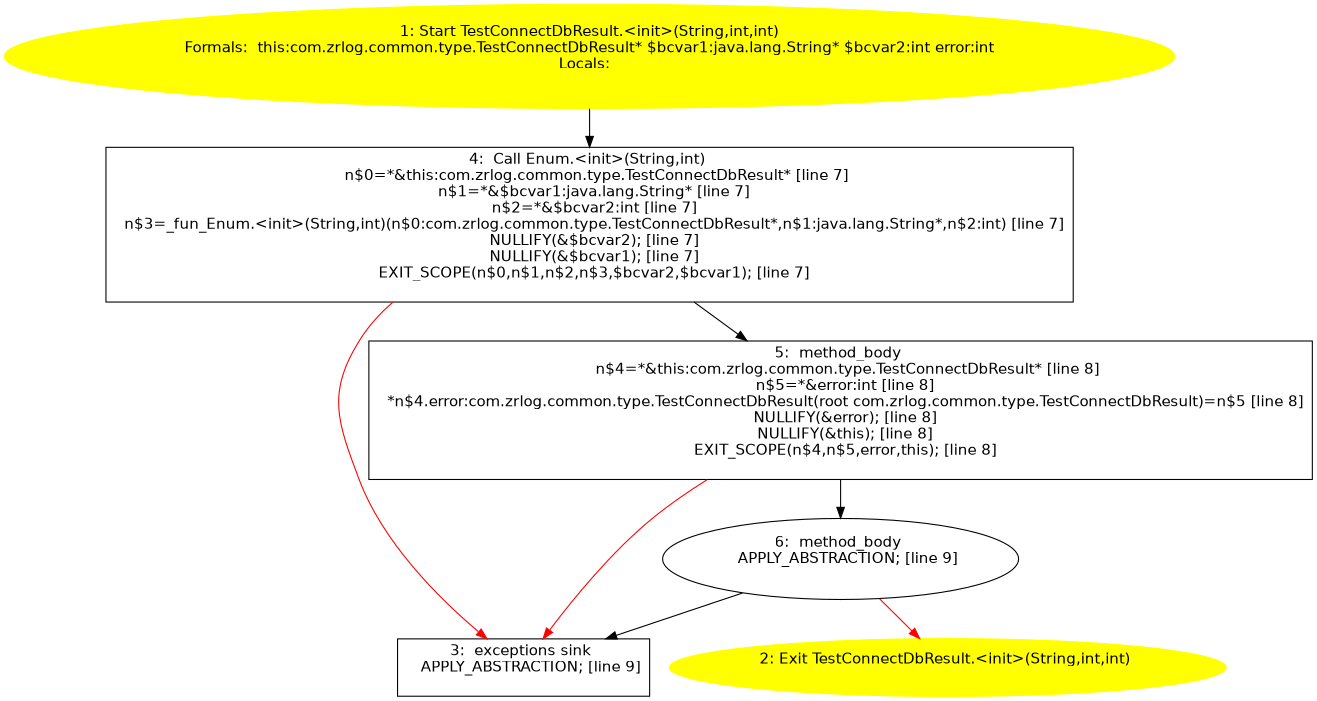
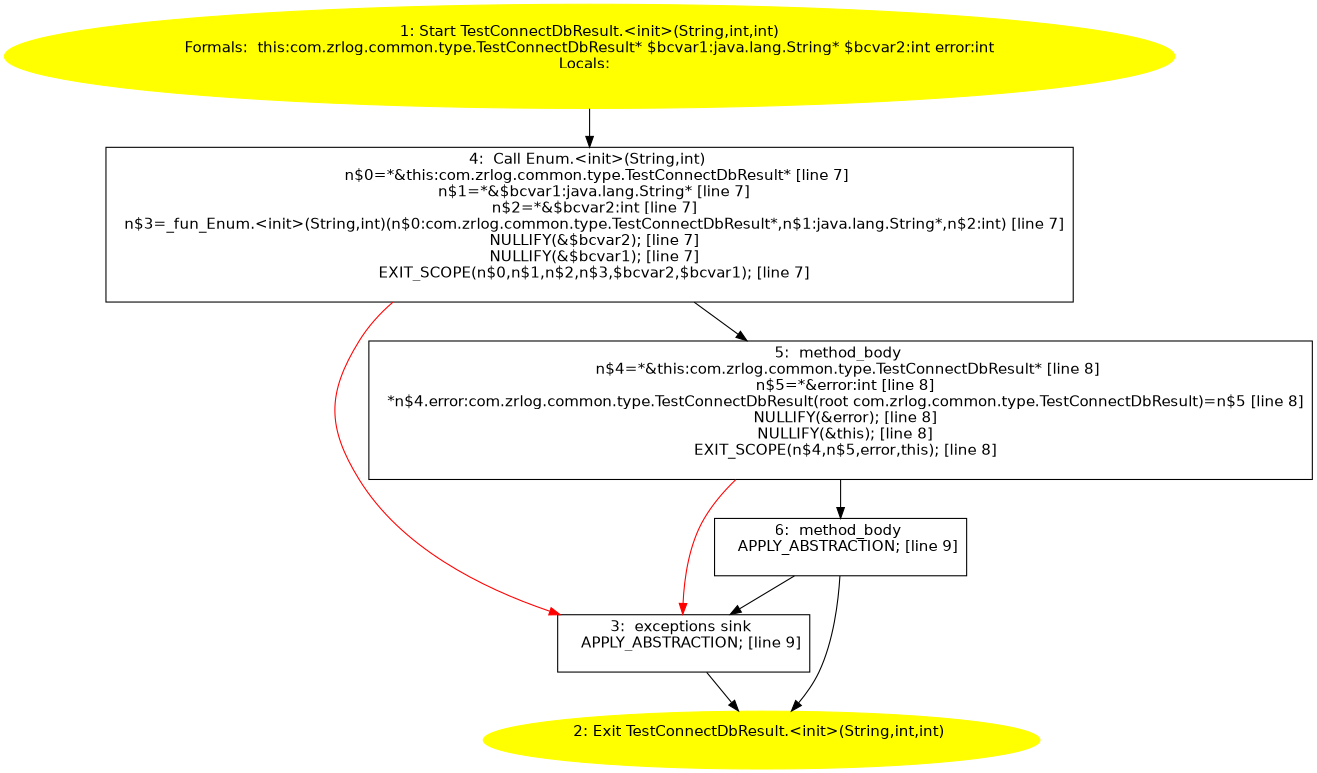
(841, 559) -> (841, 547)
(896, 615) -> (829, 643)
none -> (719, 687)
